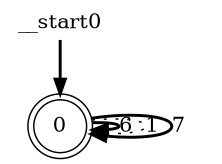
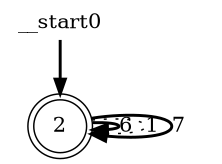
(60, 126) -> (60, 126)
